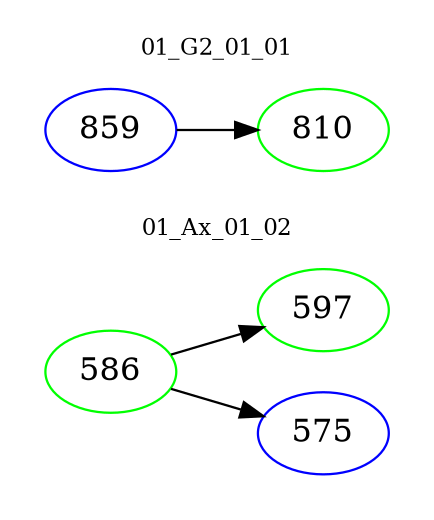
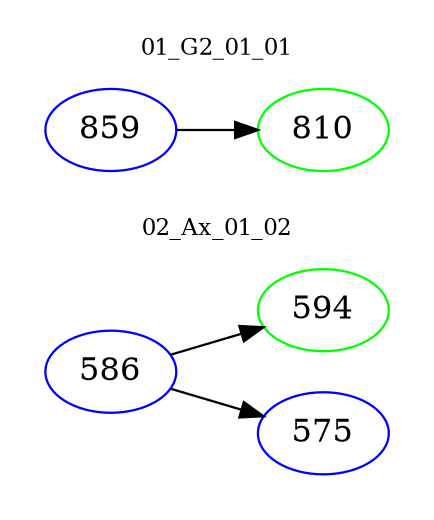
(217, 229) -> (217, 229)
(323, 310) -> (323, 310)
(111, 372) -> (111, 372)
